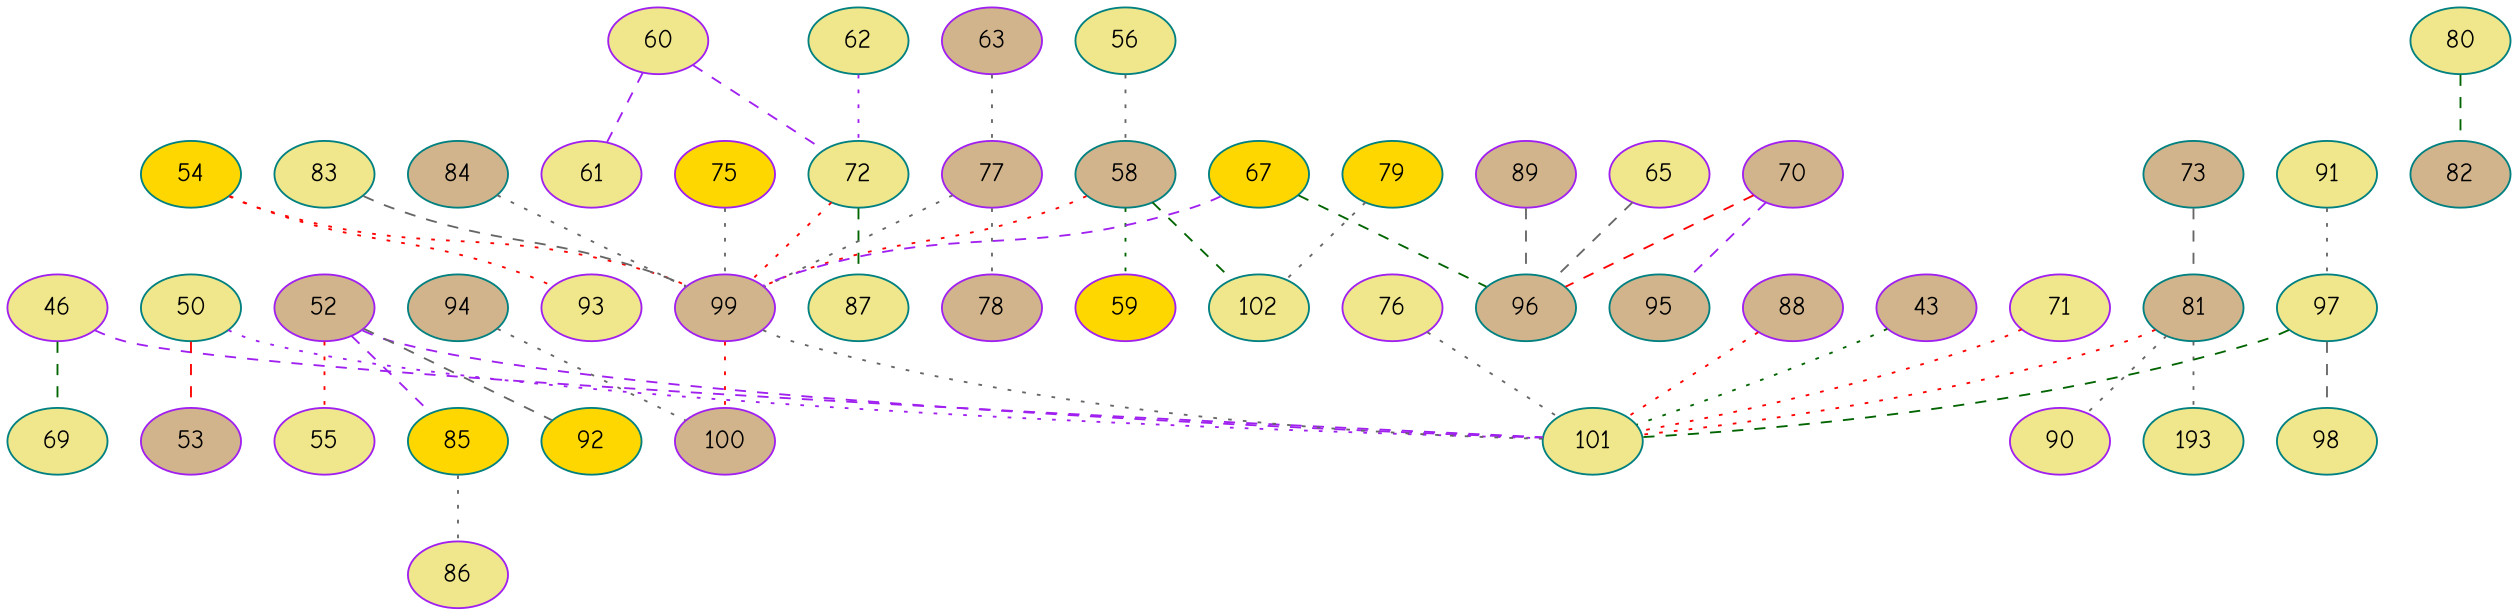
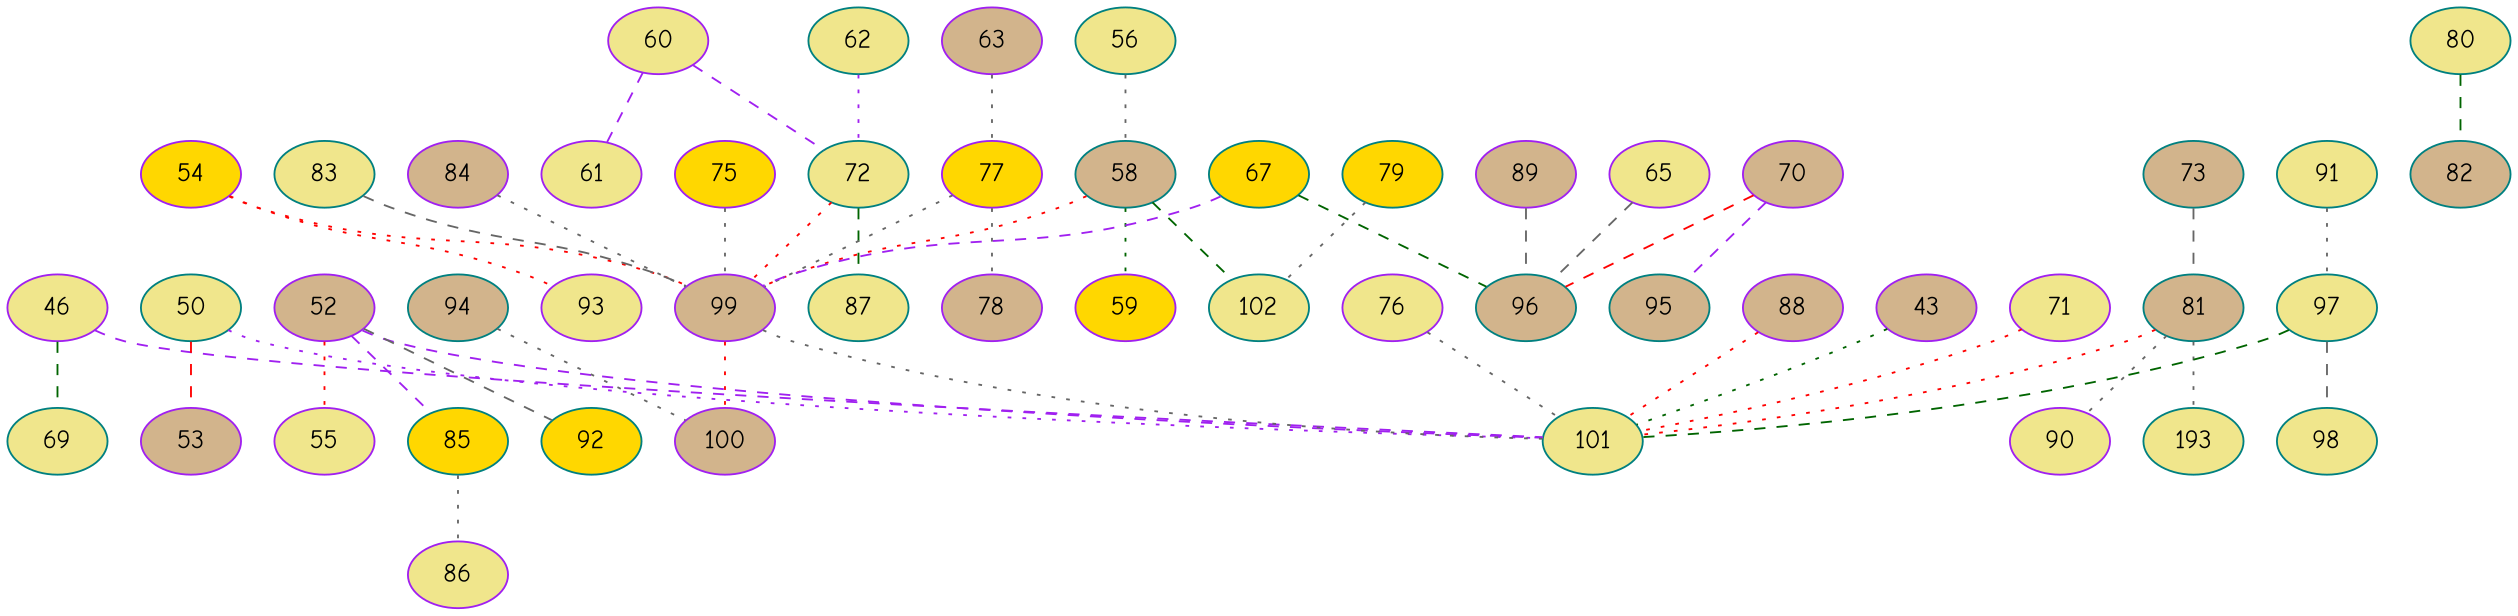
(191, 174) -> (191, 174)
(458, 174) -> (458, 174)
(992, 174) -> (992, 174)
